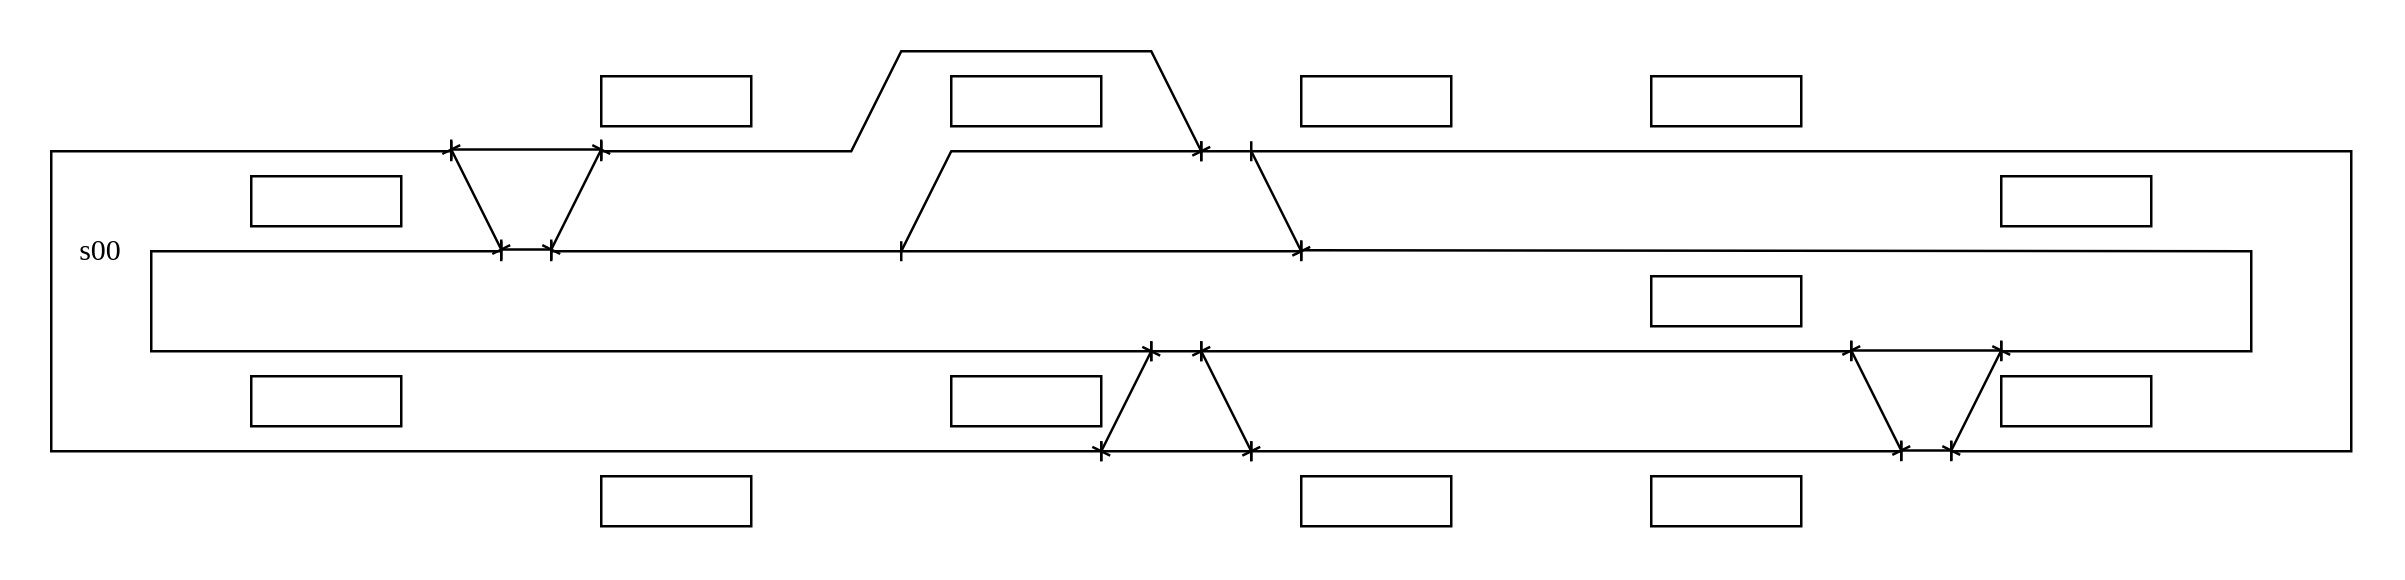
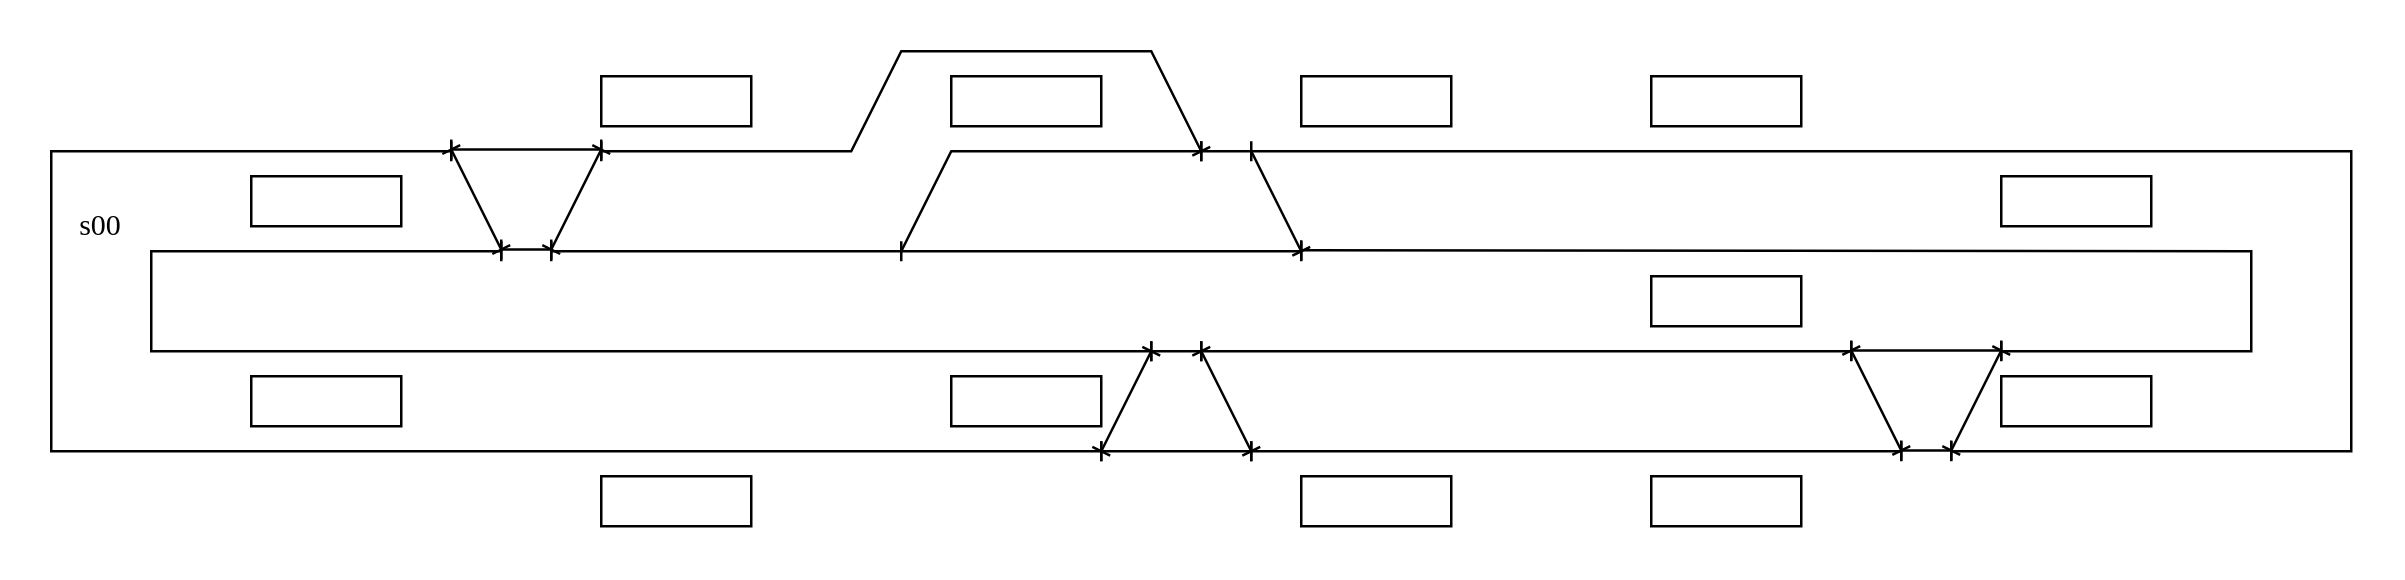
(101, 251) -> (101, 226)
